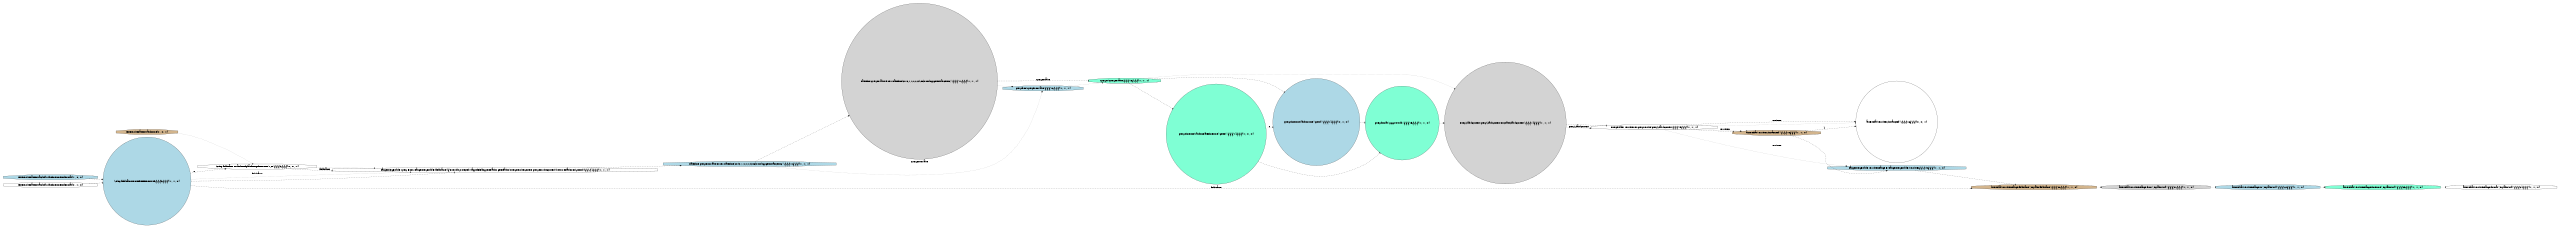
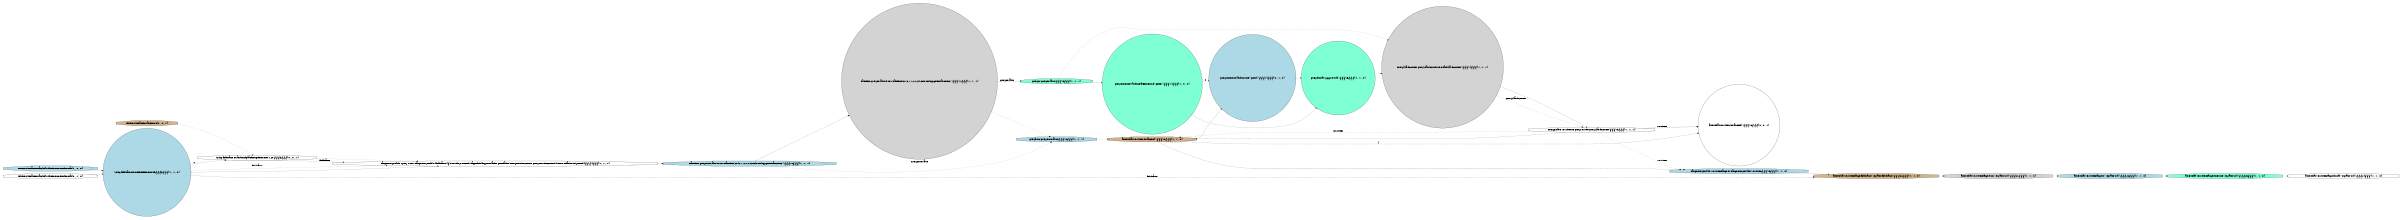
(1219, 78) -> (1199, 137)
(1084, 84) -> (1102, 139)
